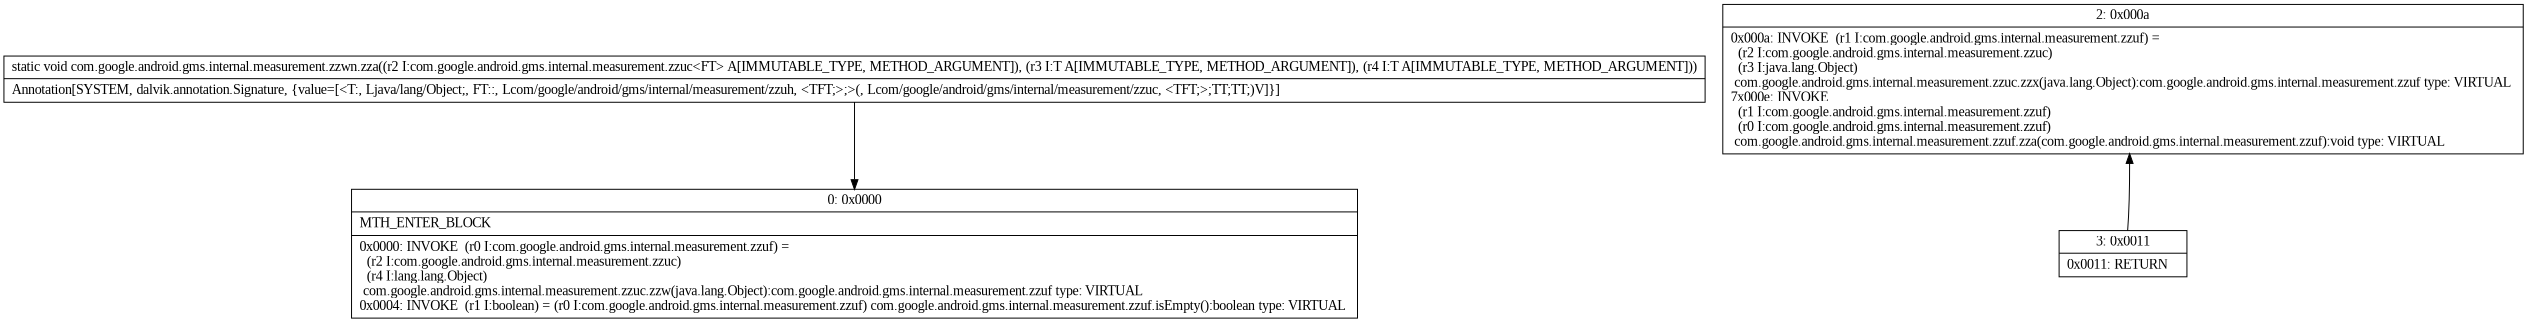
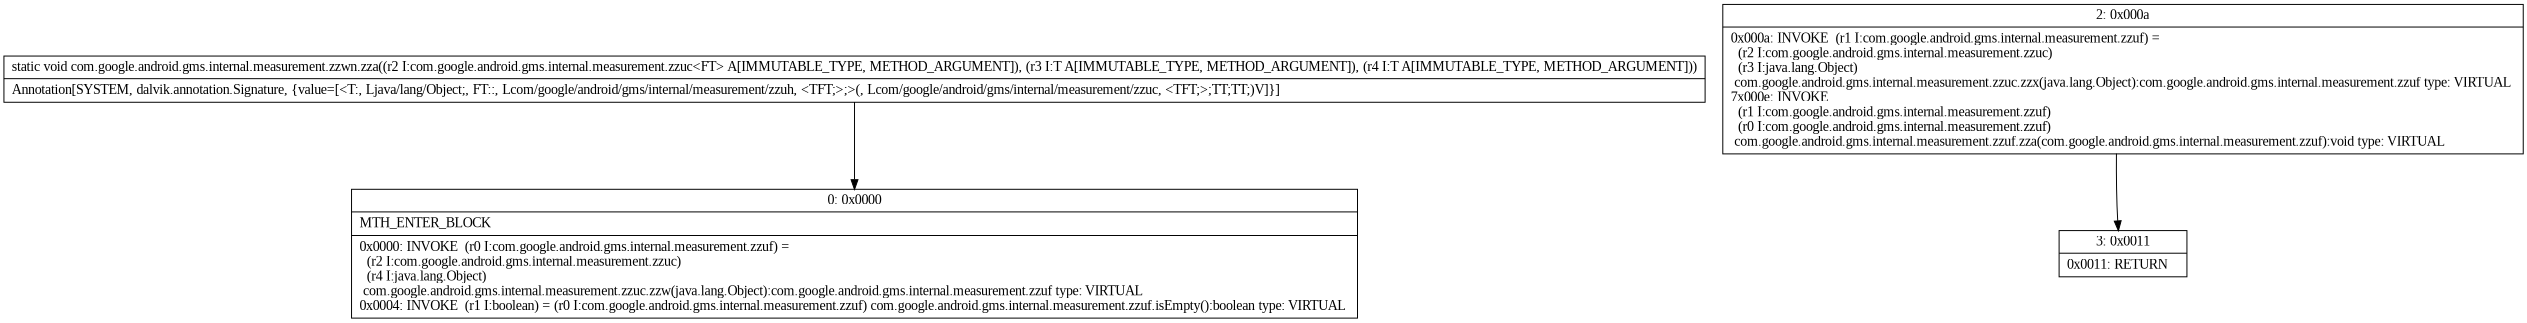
(2129, 197) -> (2117, 187)
(423, 276) -> (423, 276)
